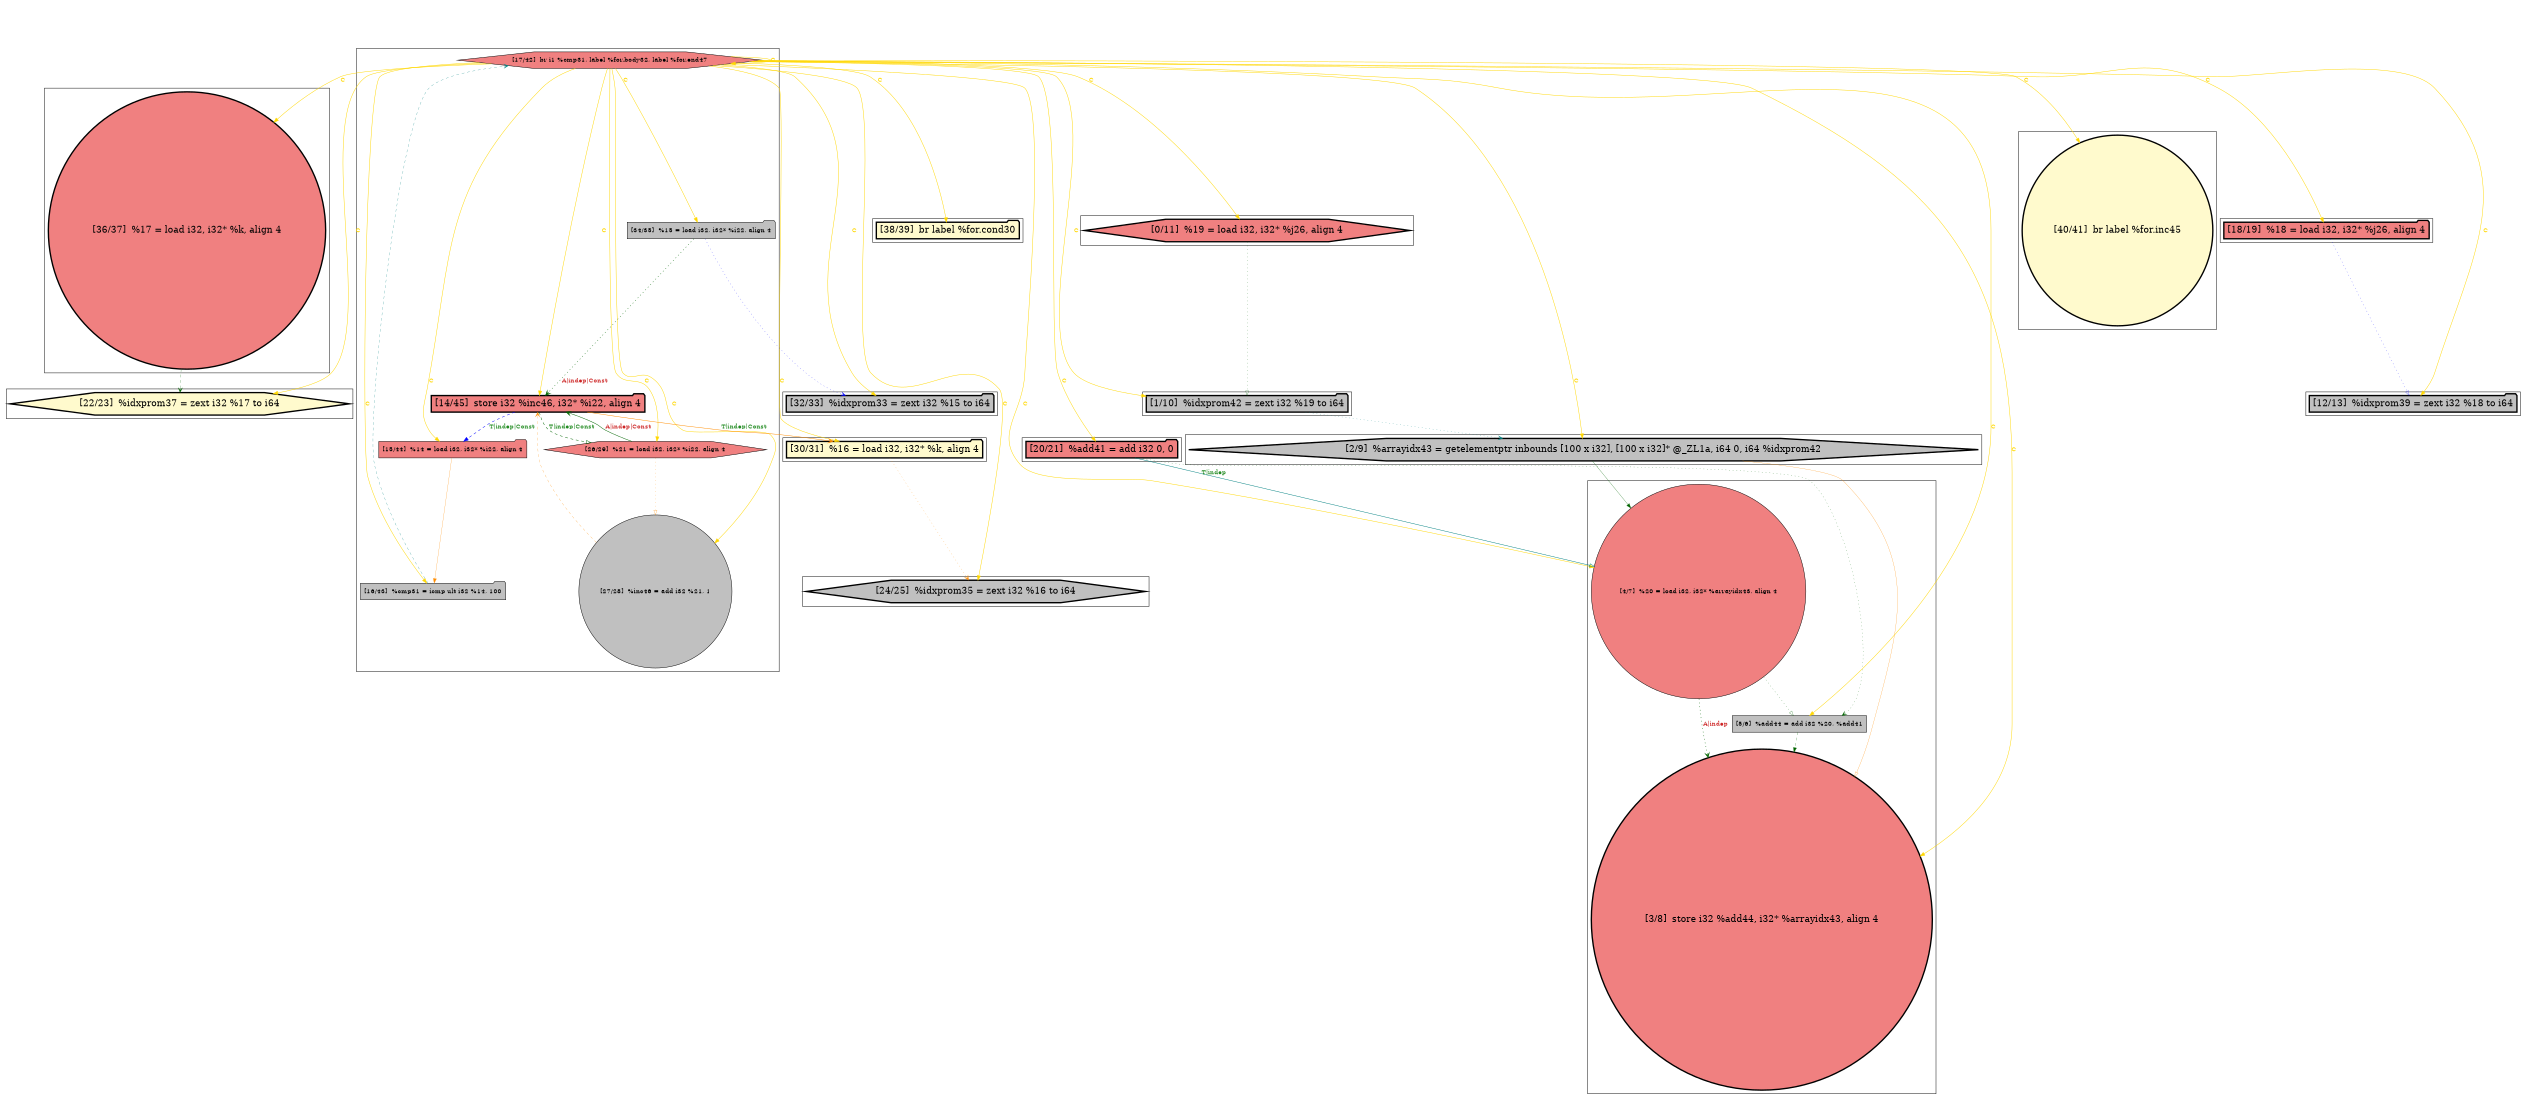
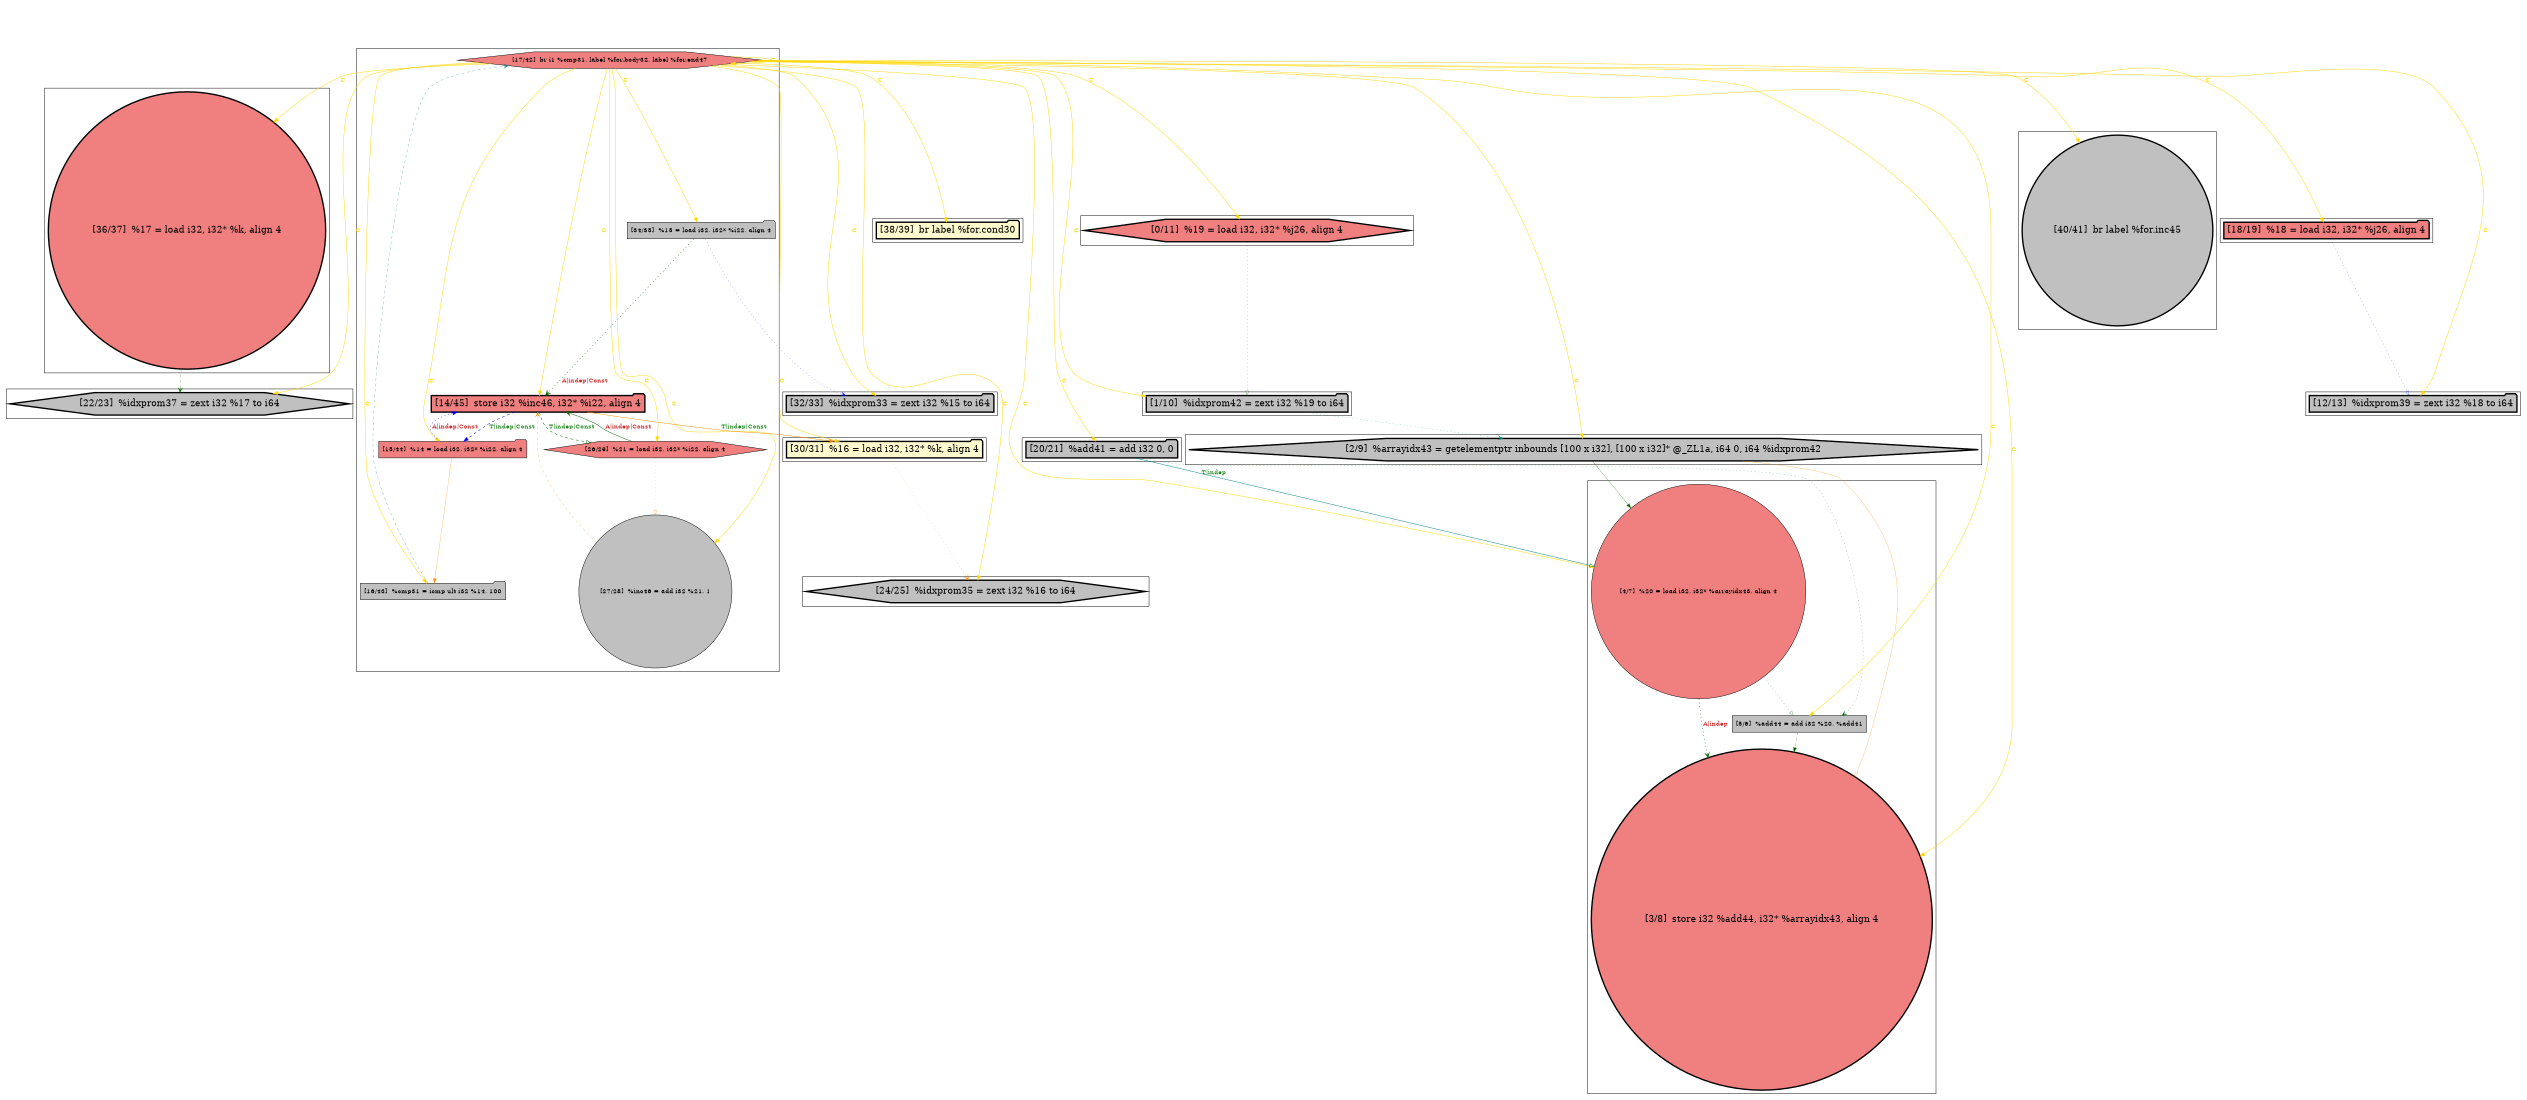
(2118, 230) -> (2118, 230)
(180, 404) -> (180, 404)
none -> (433, 423)
(1102, 450) -> (1102, 450)
